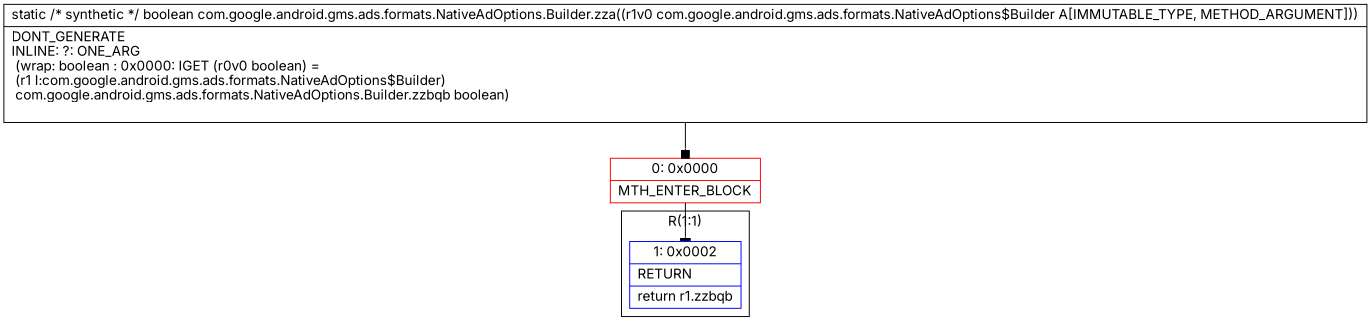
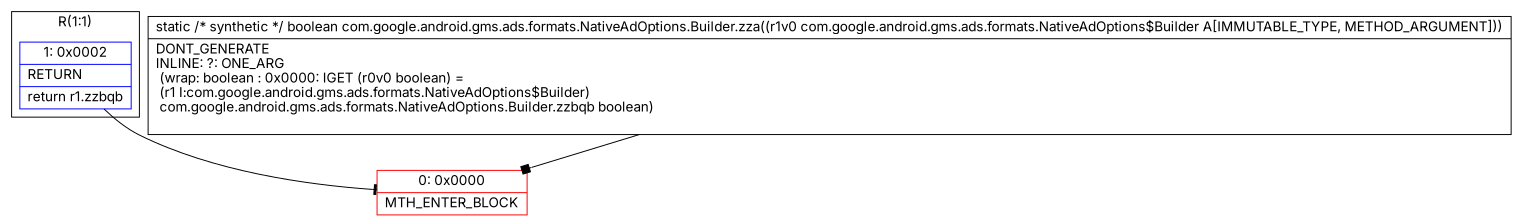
(685, 220) -> (232, 168)
